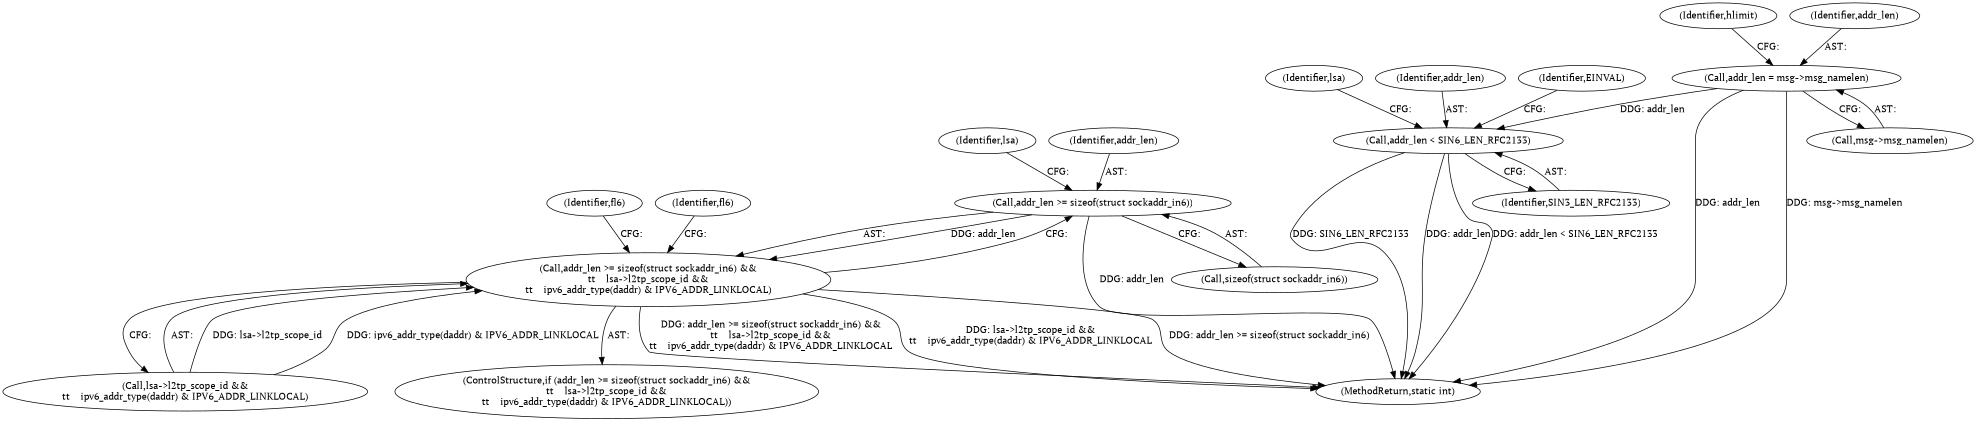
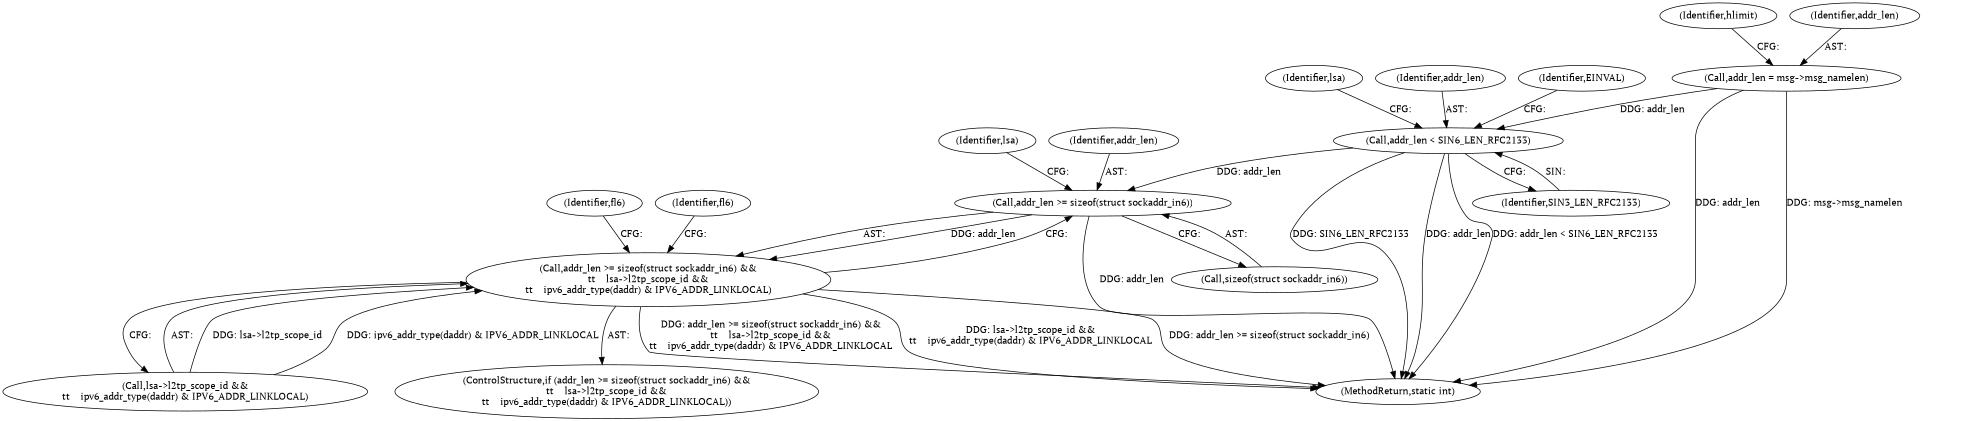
(1890, 141) -> none
none -> (1243, 162)
(1557, 172) -> (1557, 172)
